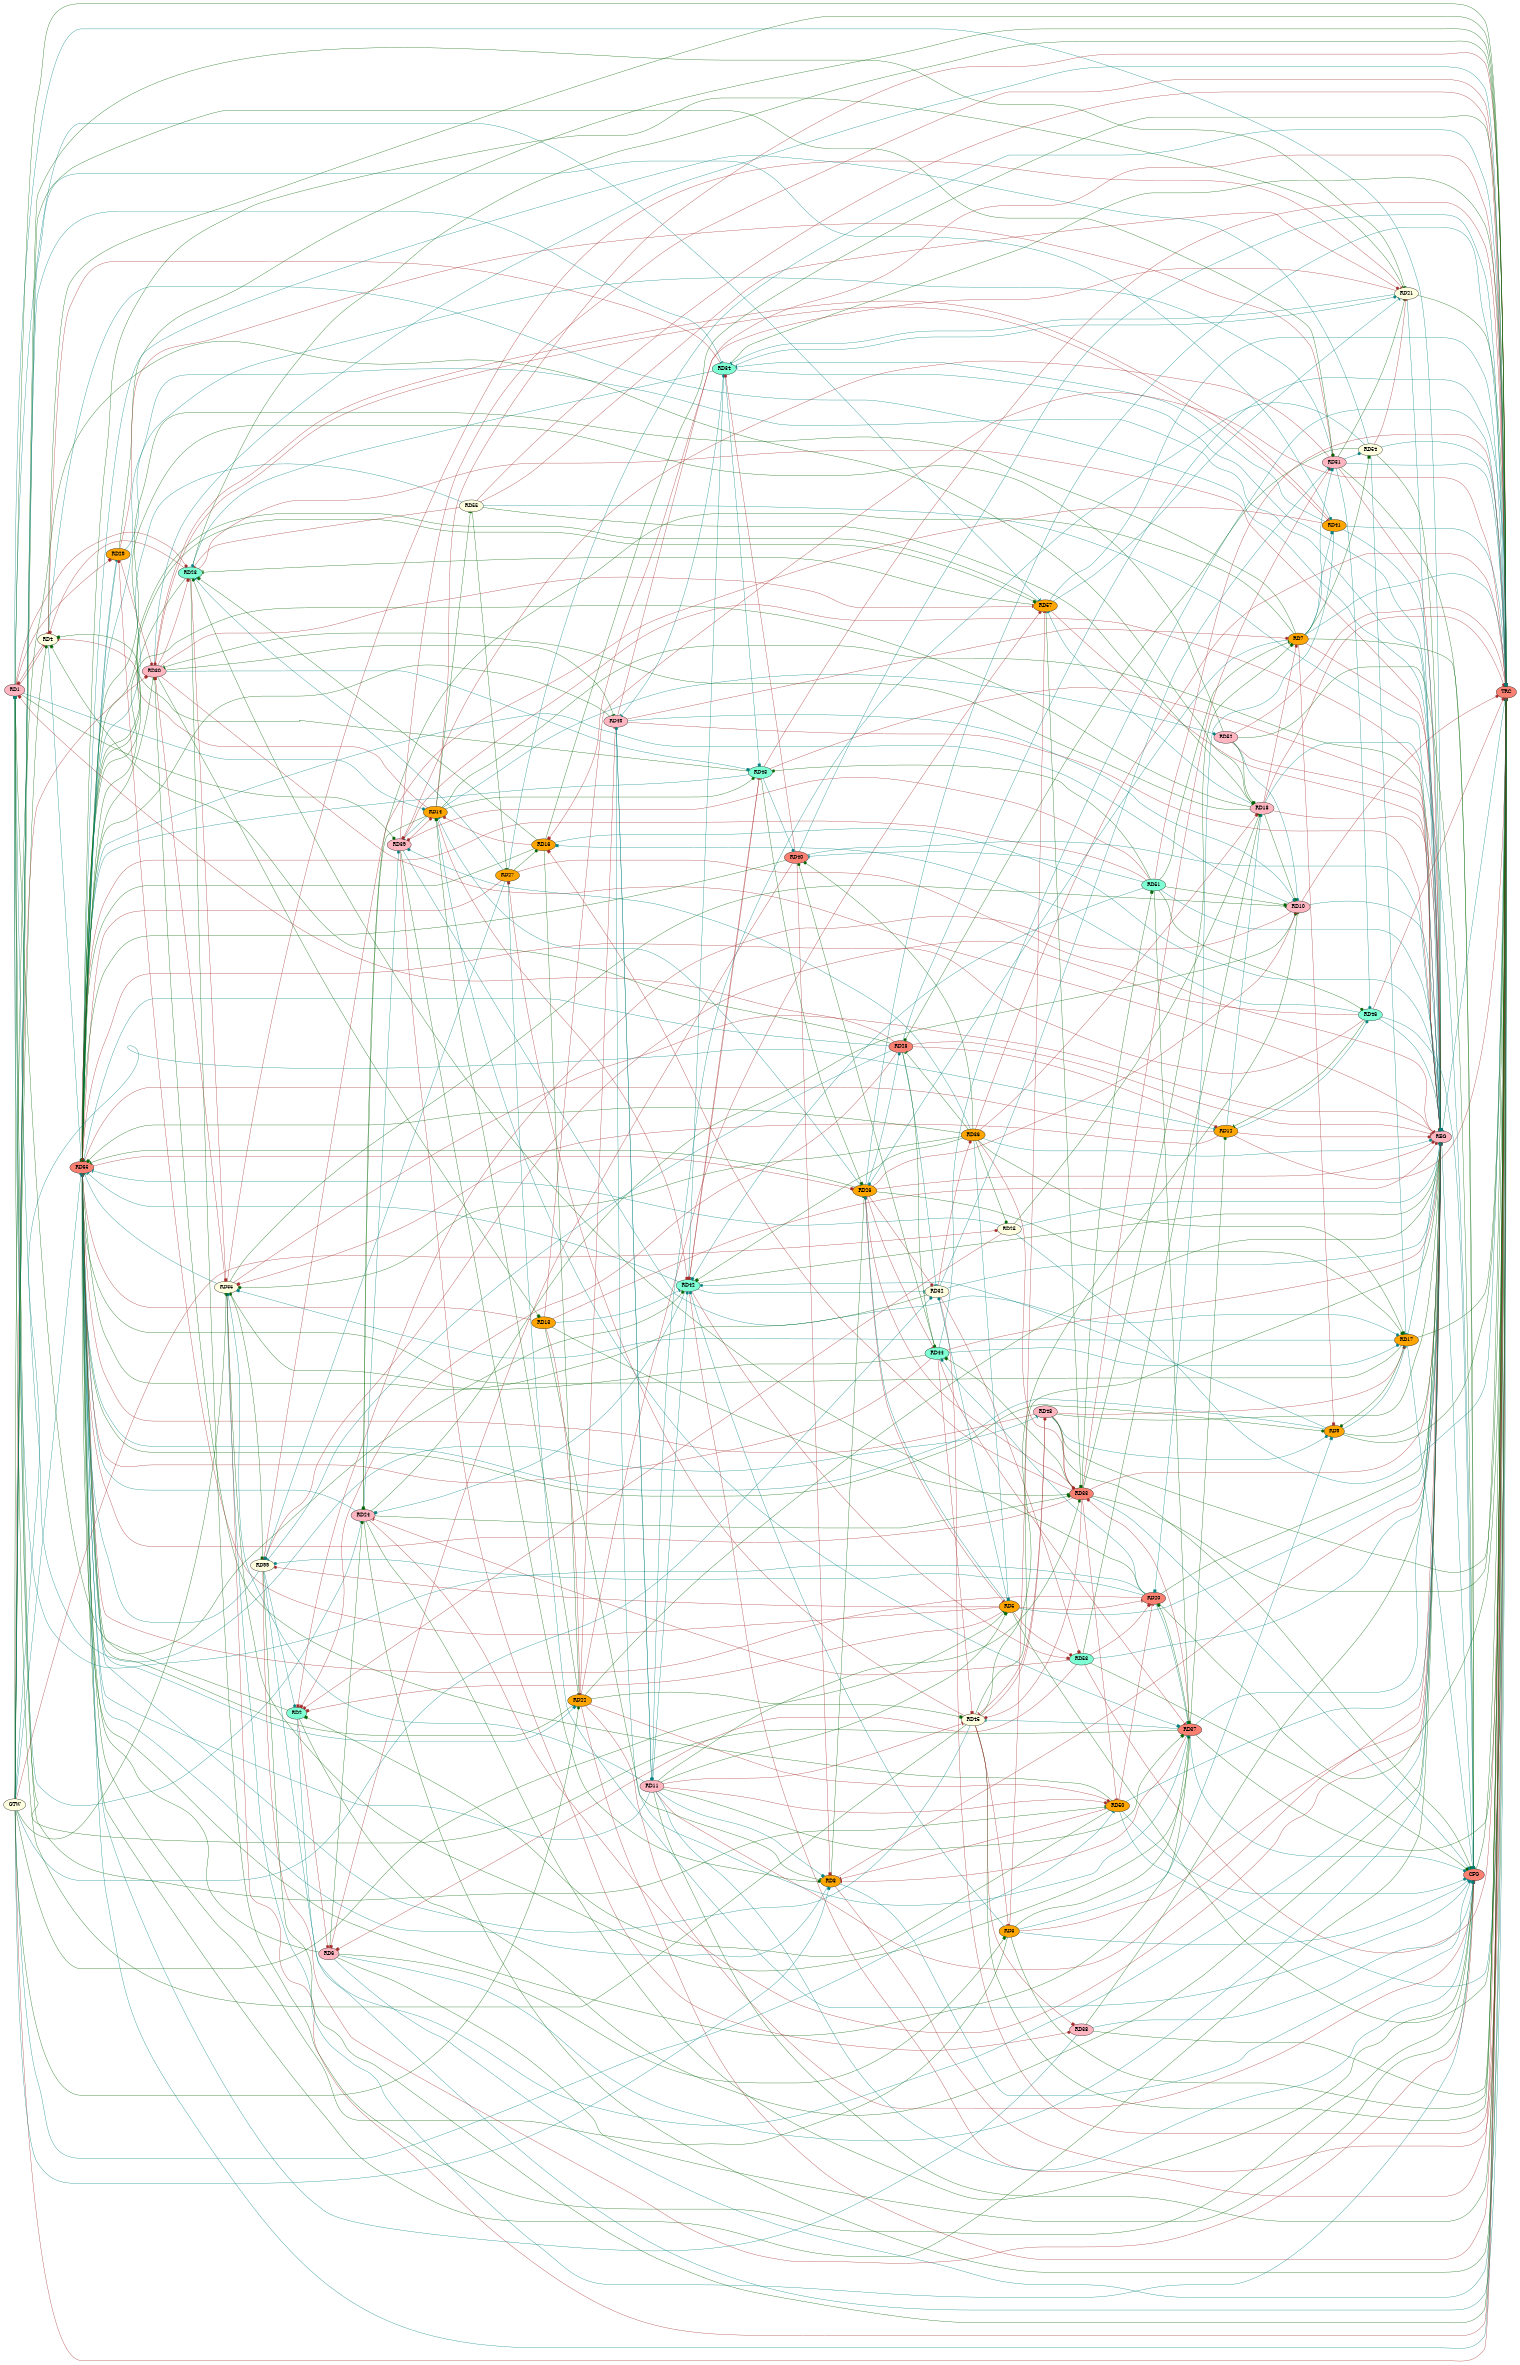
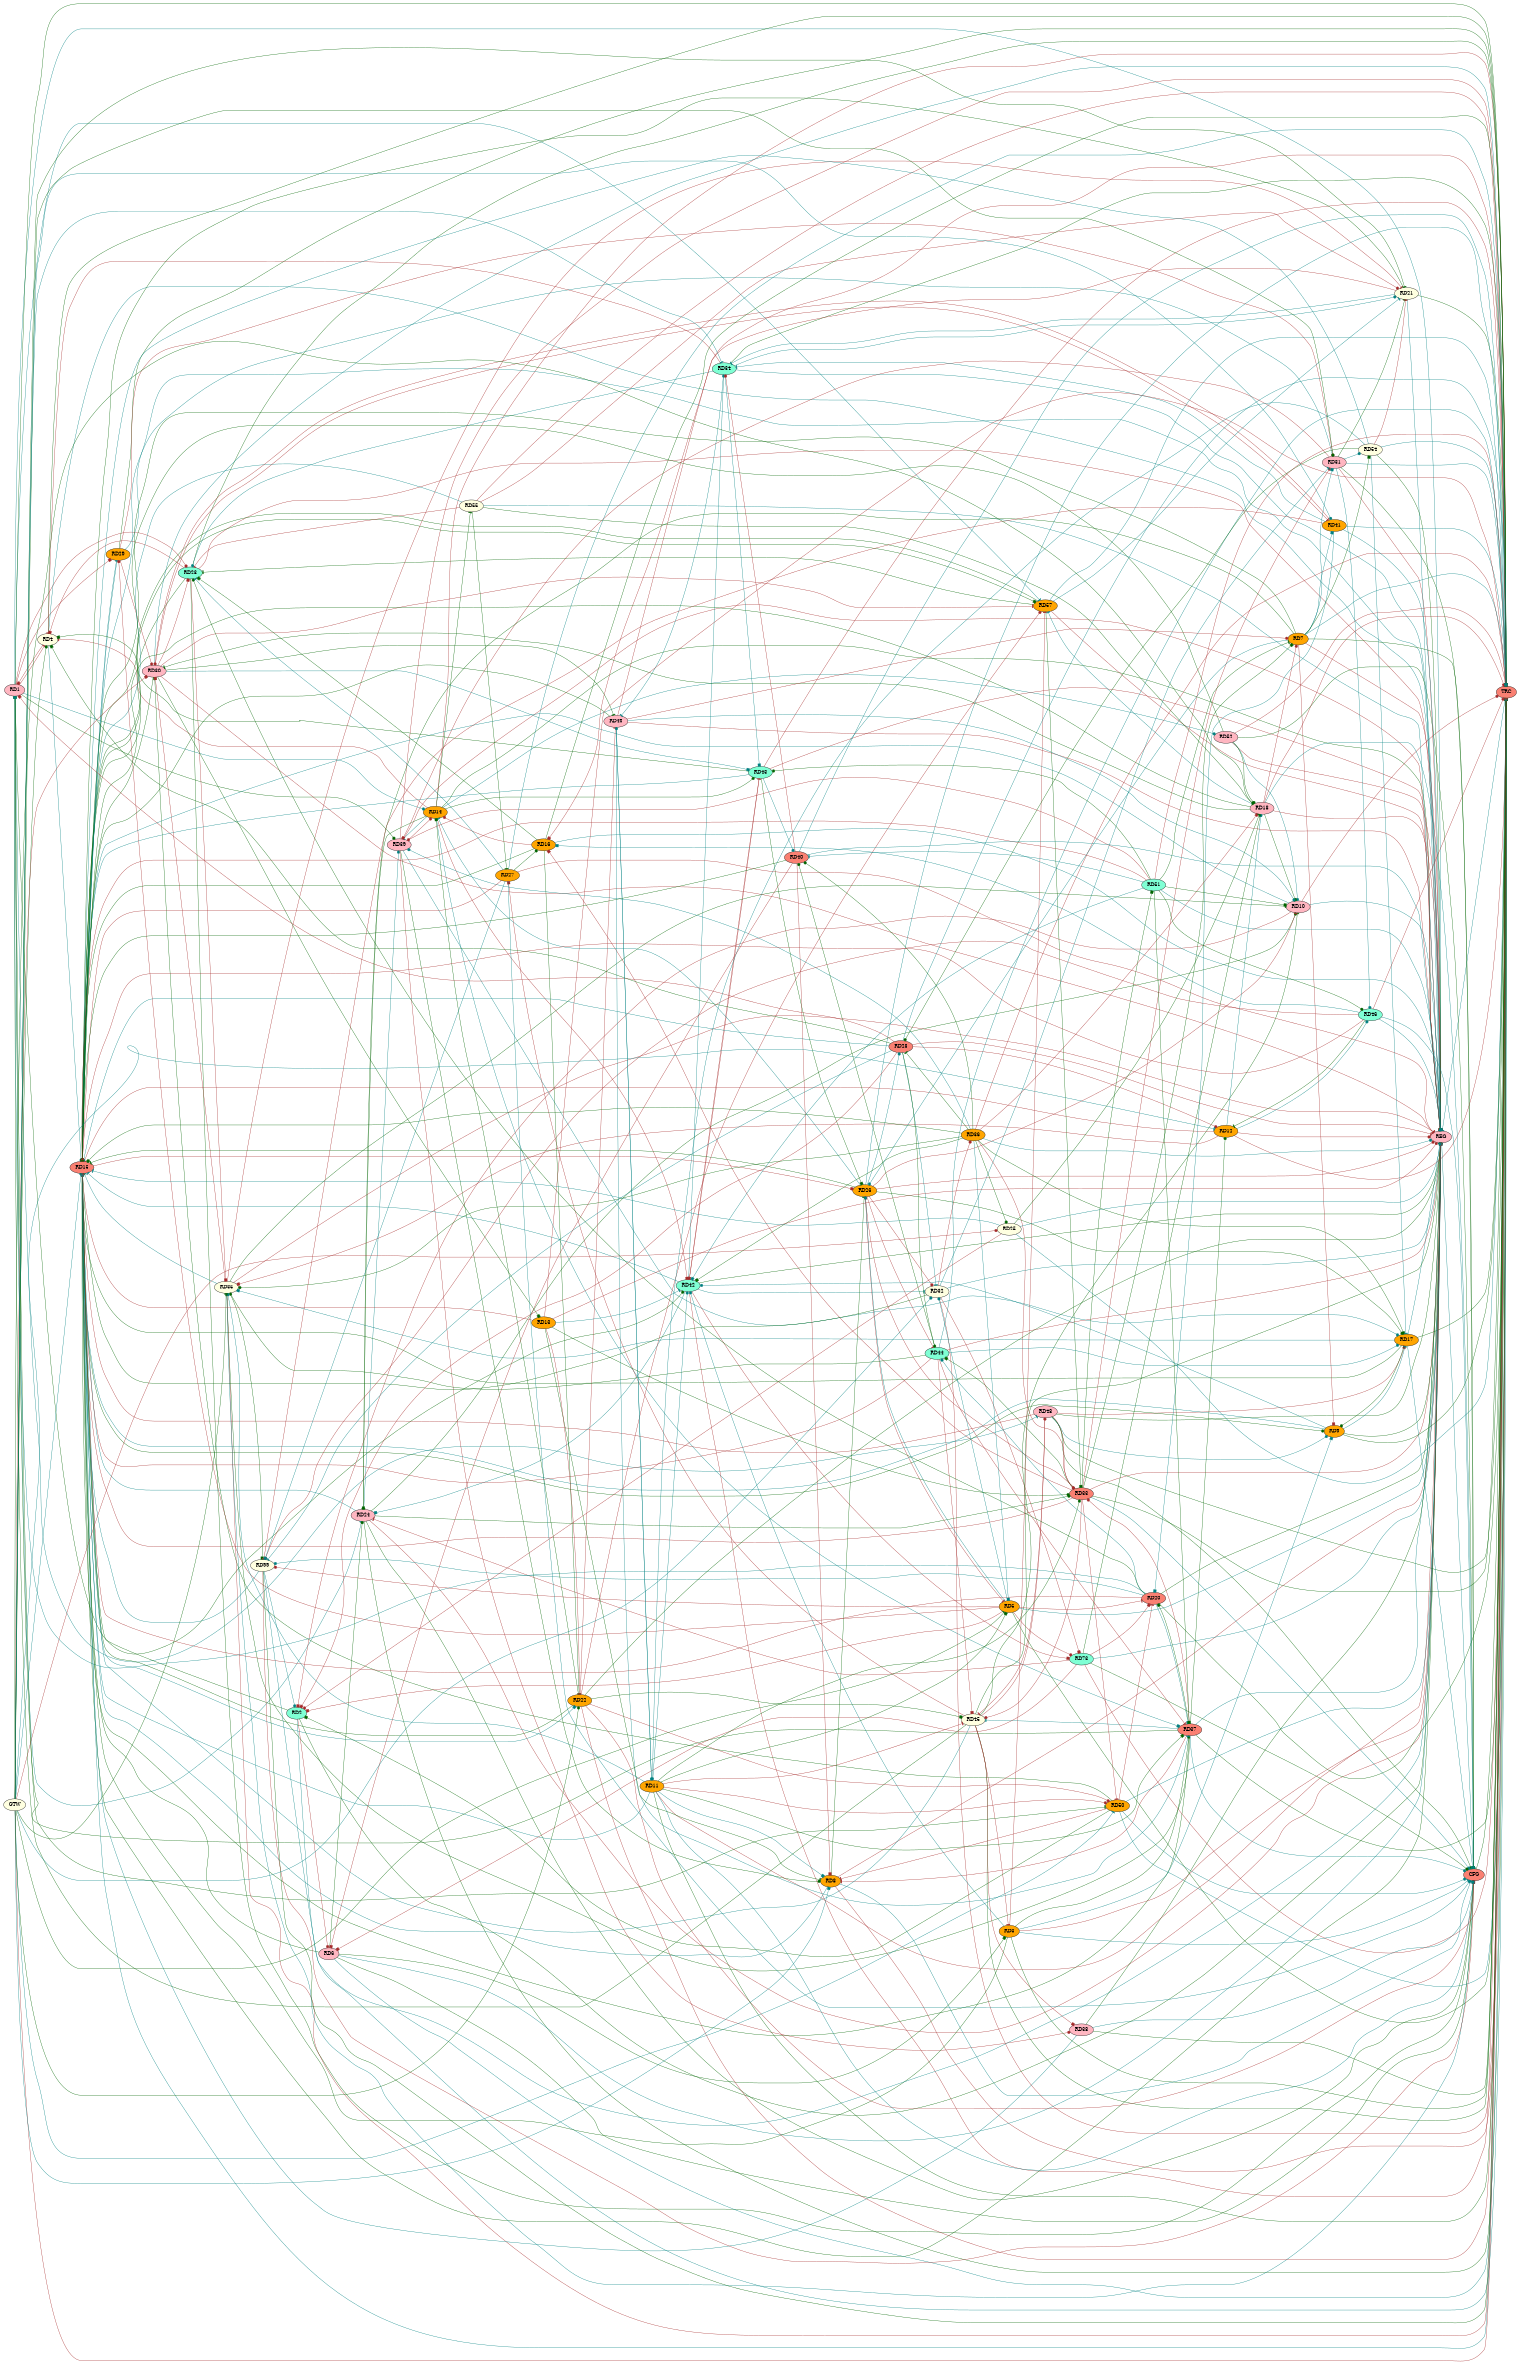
(82, 1167) -> (82, 1167)
(1081, 1659) -> (1081, 1659)
(652, 1786) -> (652, 1786)
